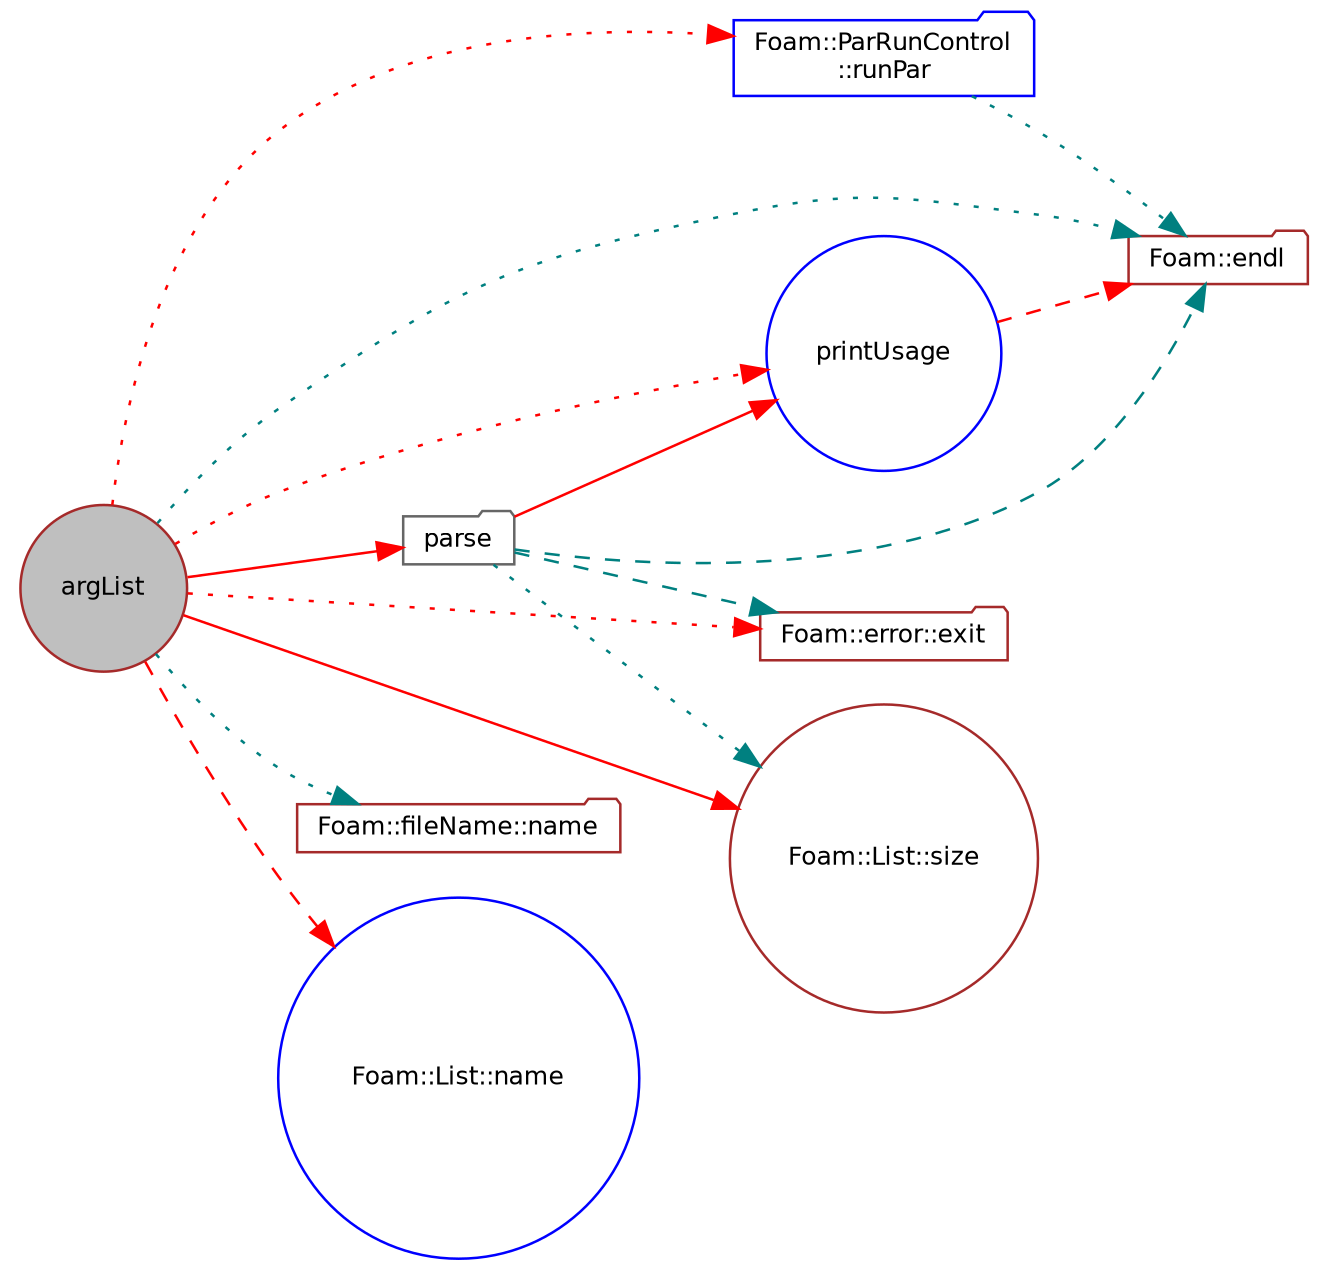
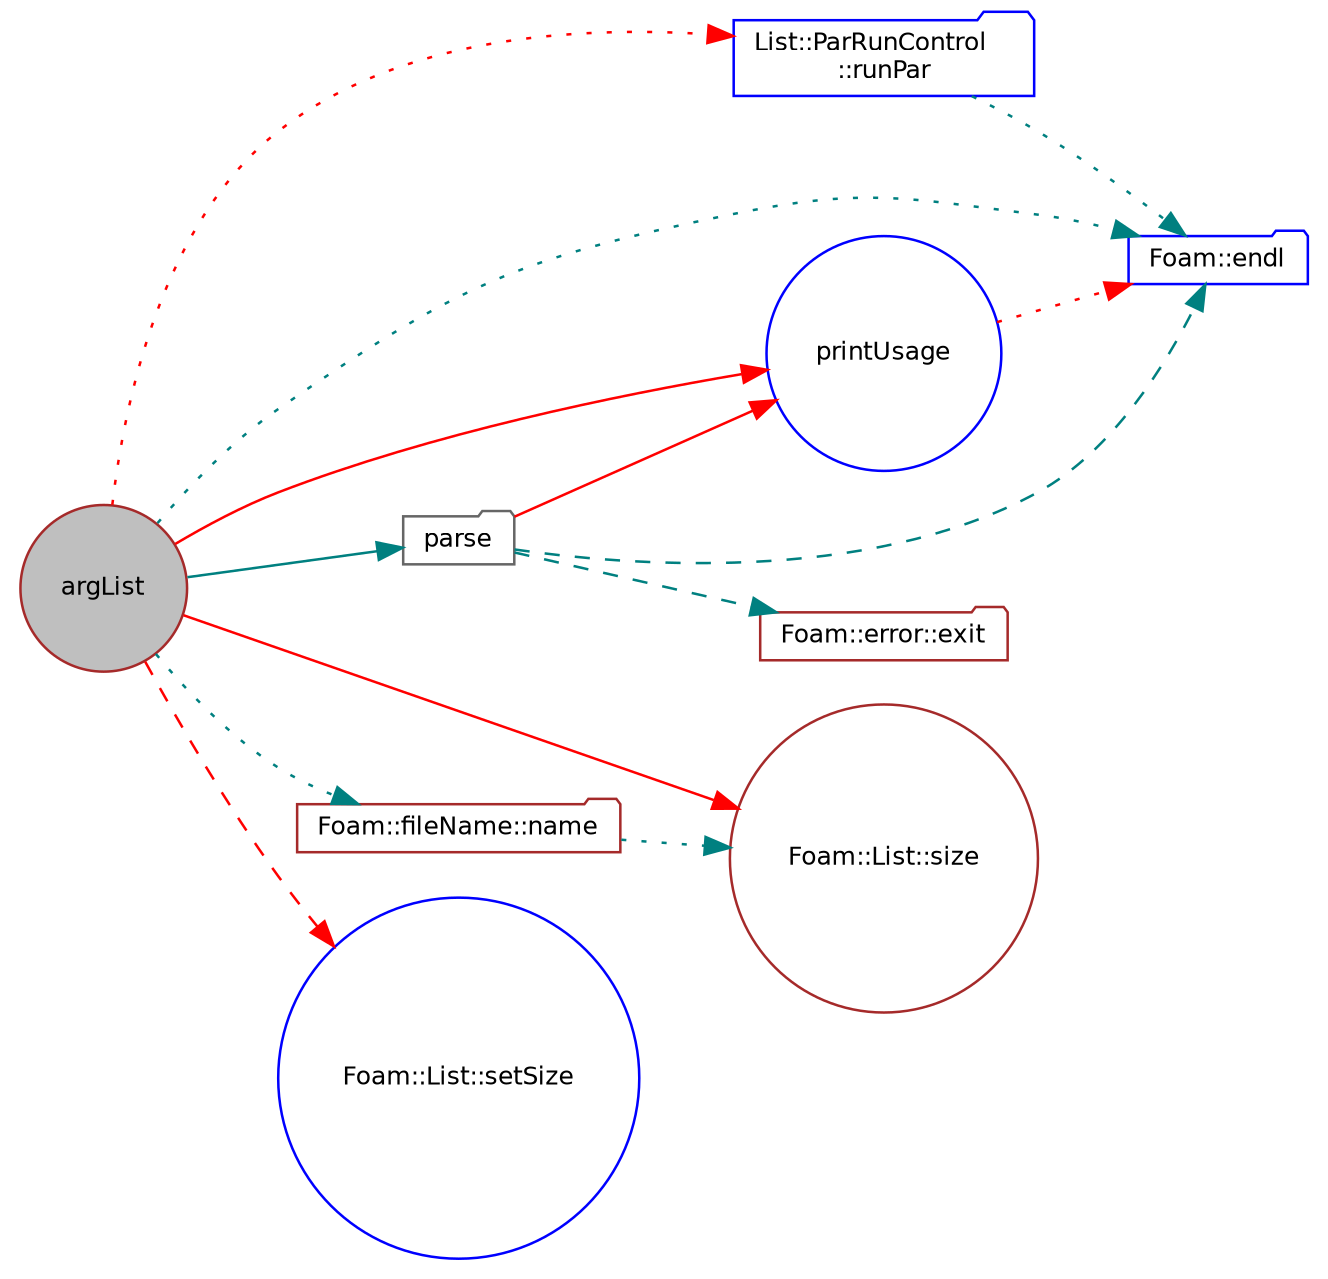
(884, 58) -> (884, 58)
(1218, 260) -> (1218, 260)
(1052, 307) -> (1052, 307)
(451, 437) -> (451, 437)
(282, 564) -> (282, 564)
(461, 610) -> none
(616, 658) -> (663, 843)
(459, 1078) -> (459, 1078)
